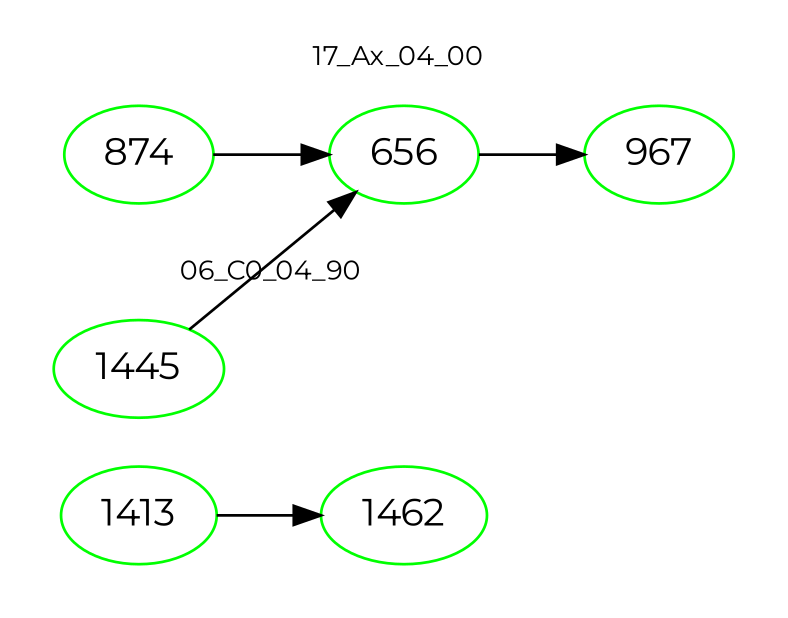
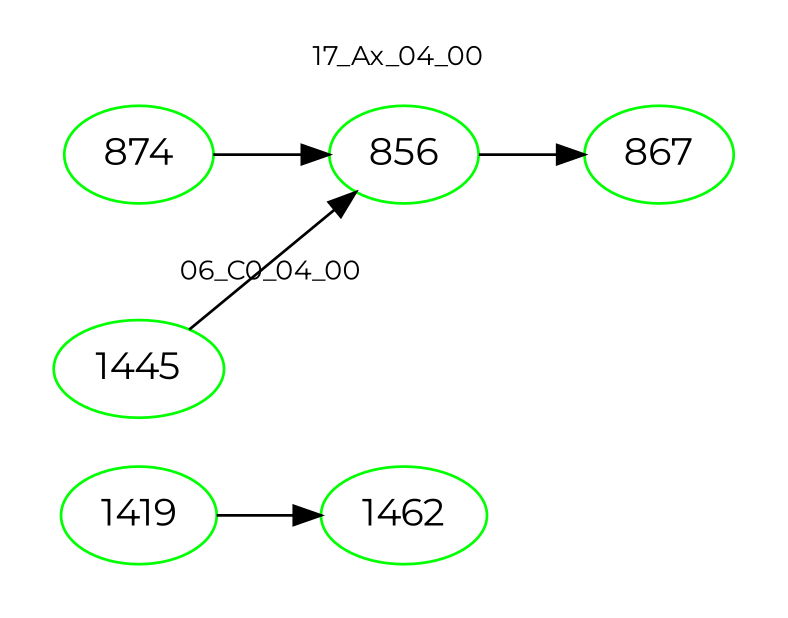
(404, 155) -> (404, 155)
(659, 155) -> (659, 155)
(271, 273) -> (271, 273)
(139, 515) -> (139, 515)
